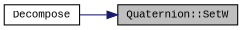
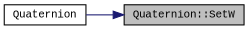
(42, 15) -> (45, 15)
